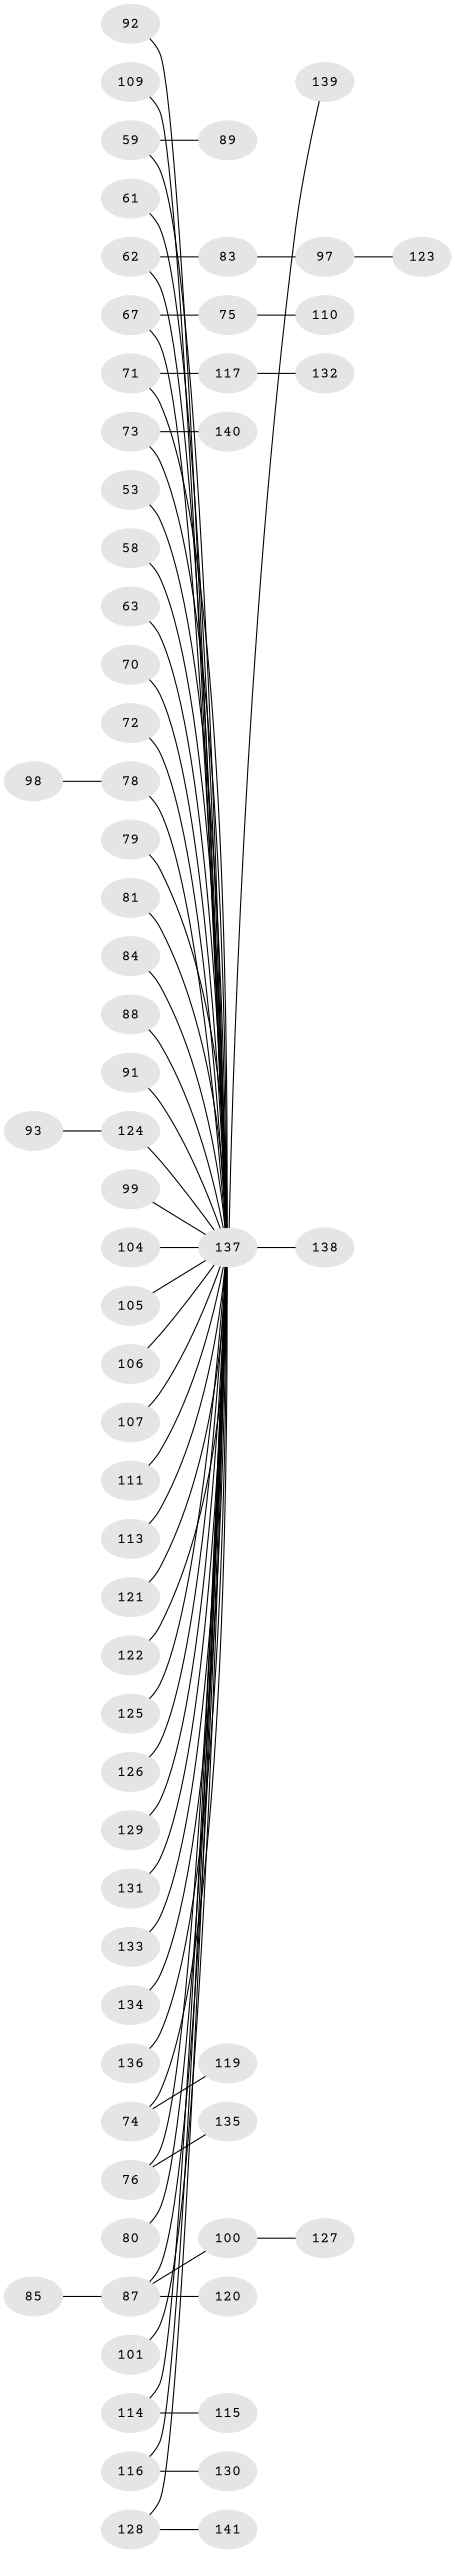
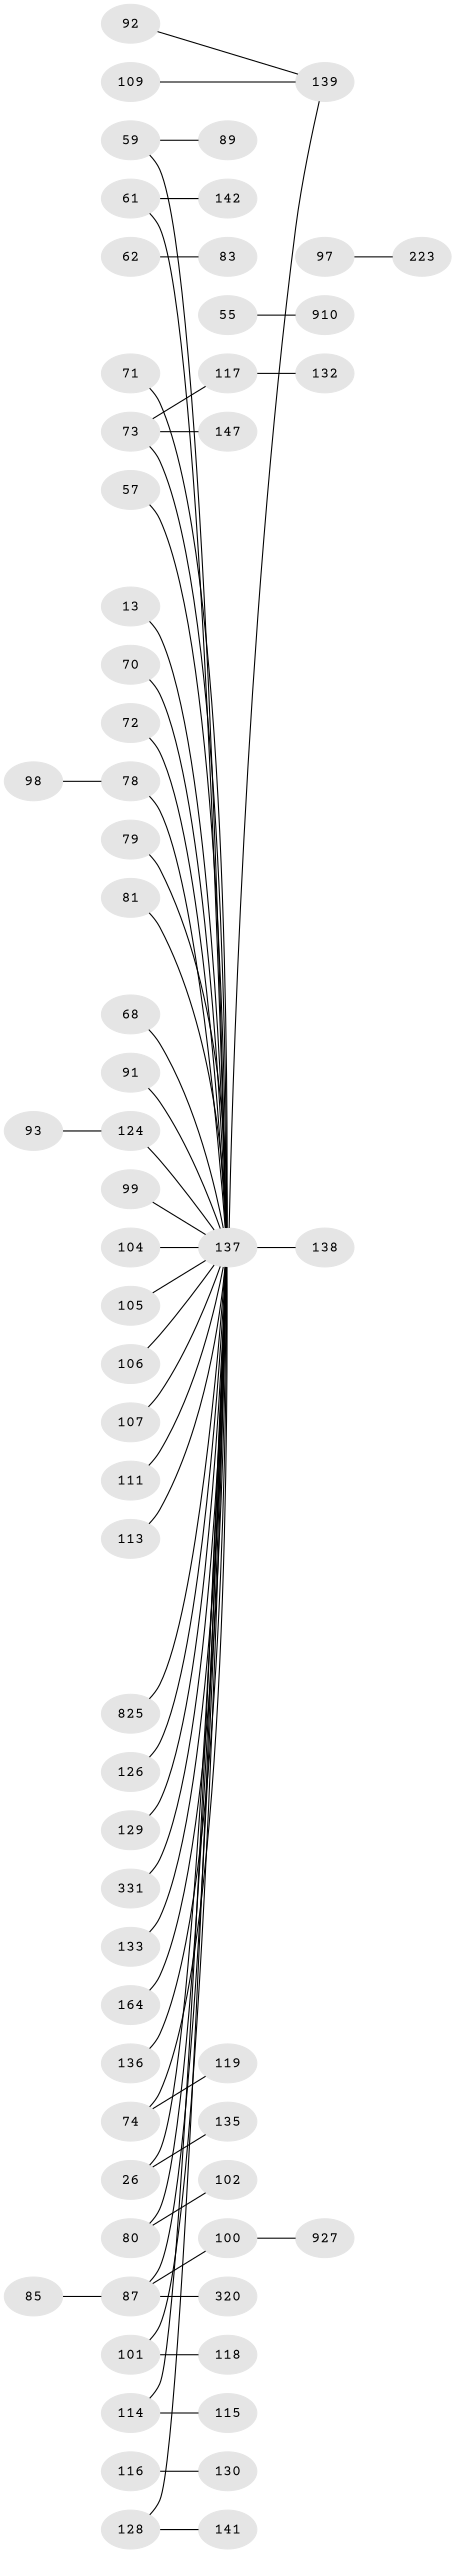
none -> (228, 199)
(276, 257) -> none
(422, 257) -> (422, 257)
(131, 315) -> none
(228, 315) -> (228, 315)
(325, 315) -> (325, 315)
(179, 373) -> (179, 403)
(228, 432) -> (228, 432)
(131, 490) -> (131, 490)
(131, 548) -> none
(131, 606) -> (131, 606)
(201, 631) -> (228, 53)
(201, 660) -> (228, 82)
(207, 747) -> none
(131, 956) -> none
(131, 1014) -> (131, 1014)
(131, 1597) -> none
(131, 1655) -> none
(131, 1714) -> (131, 1714)
(201, 1864) -> none
(131, 1889) -> (131, 1889)
(131, 2005) -> (131, 2005)
(131, 2180) -> (131, 2180)
none -> (228, 2180)
(325, 2238) -> (325, 2238)
(228, 2296) -> (228, 2296)
none -> (228, 2355)
